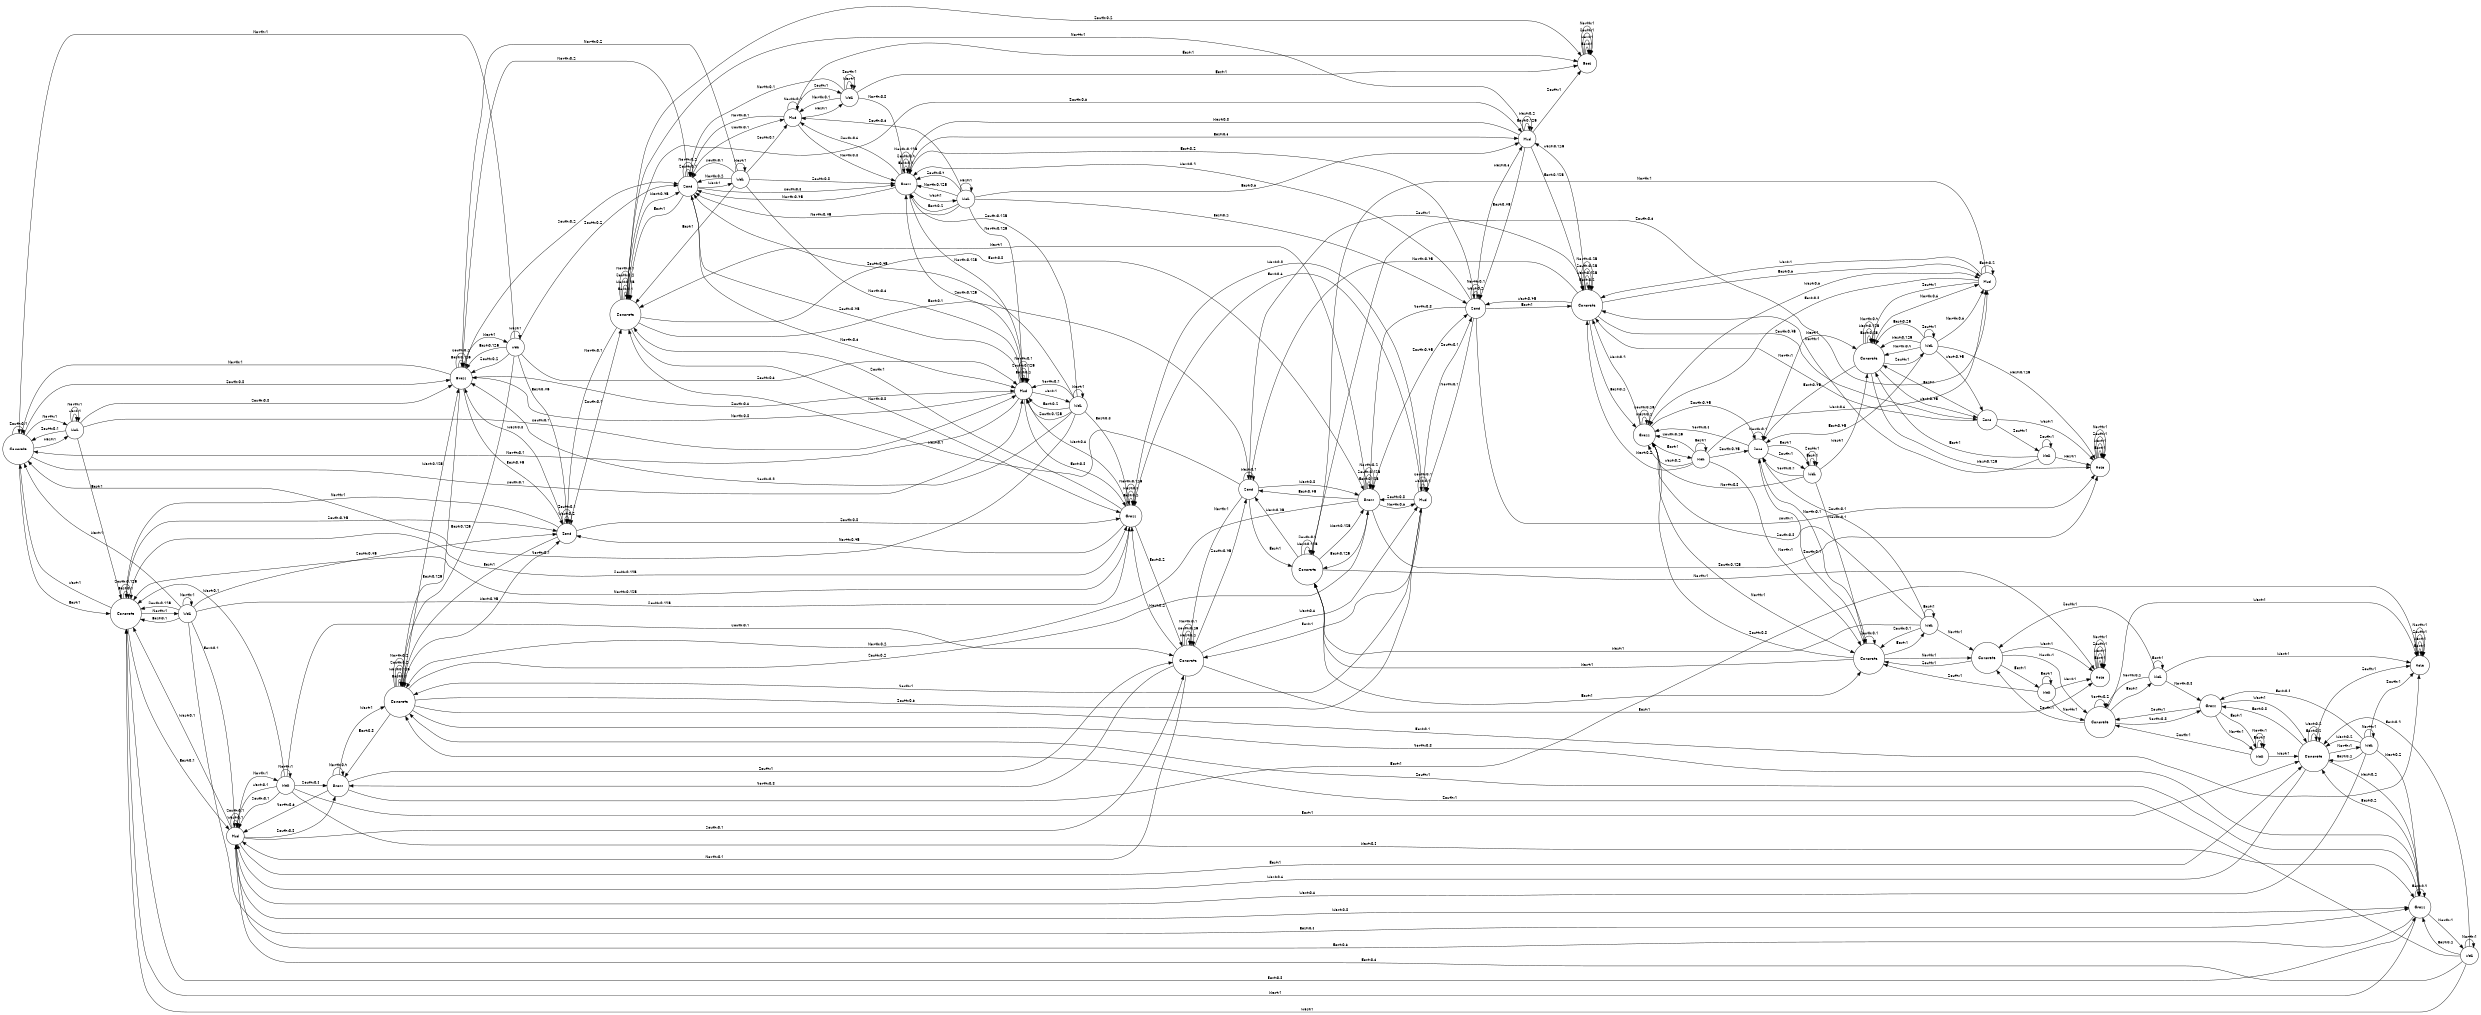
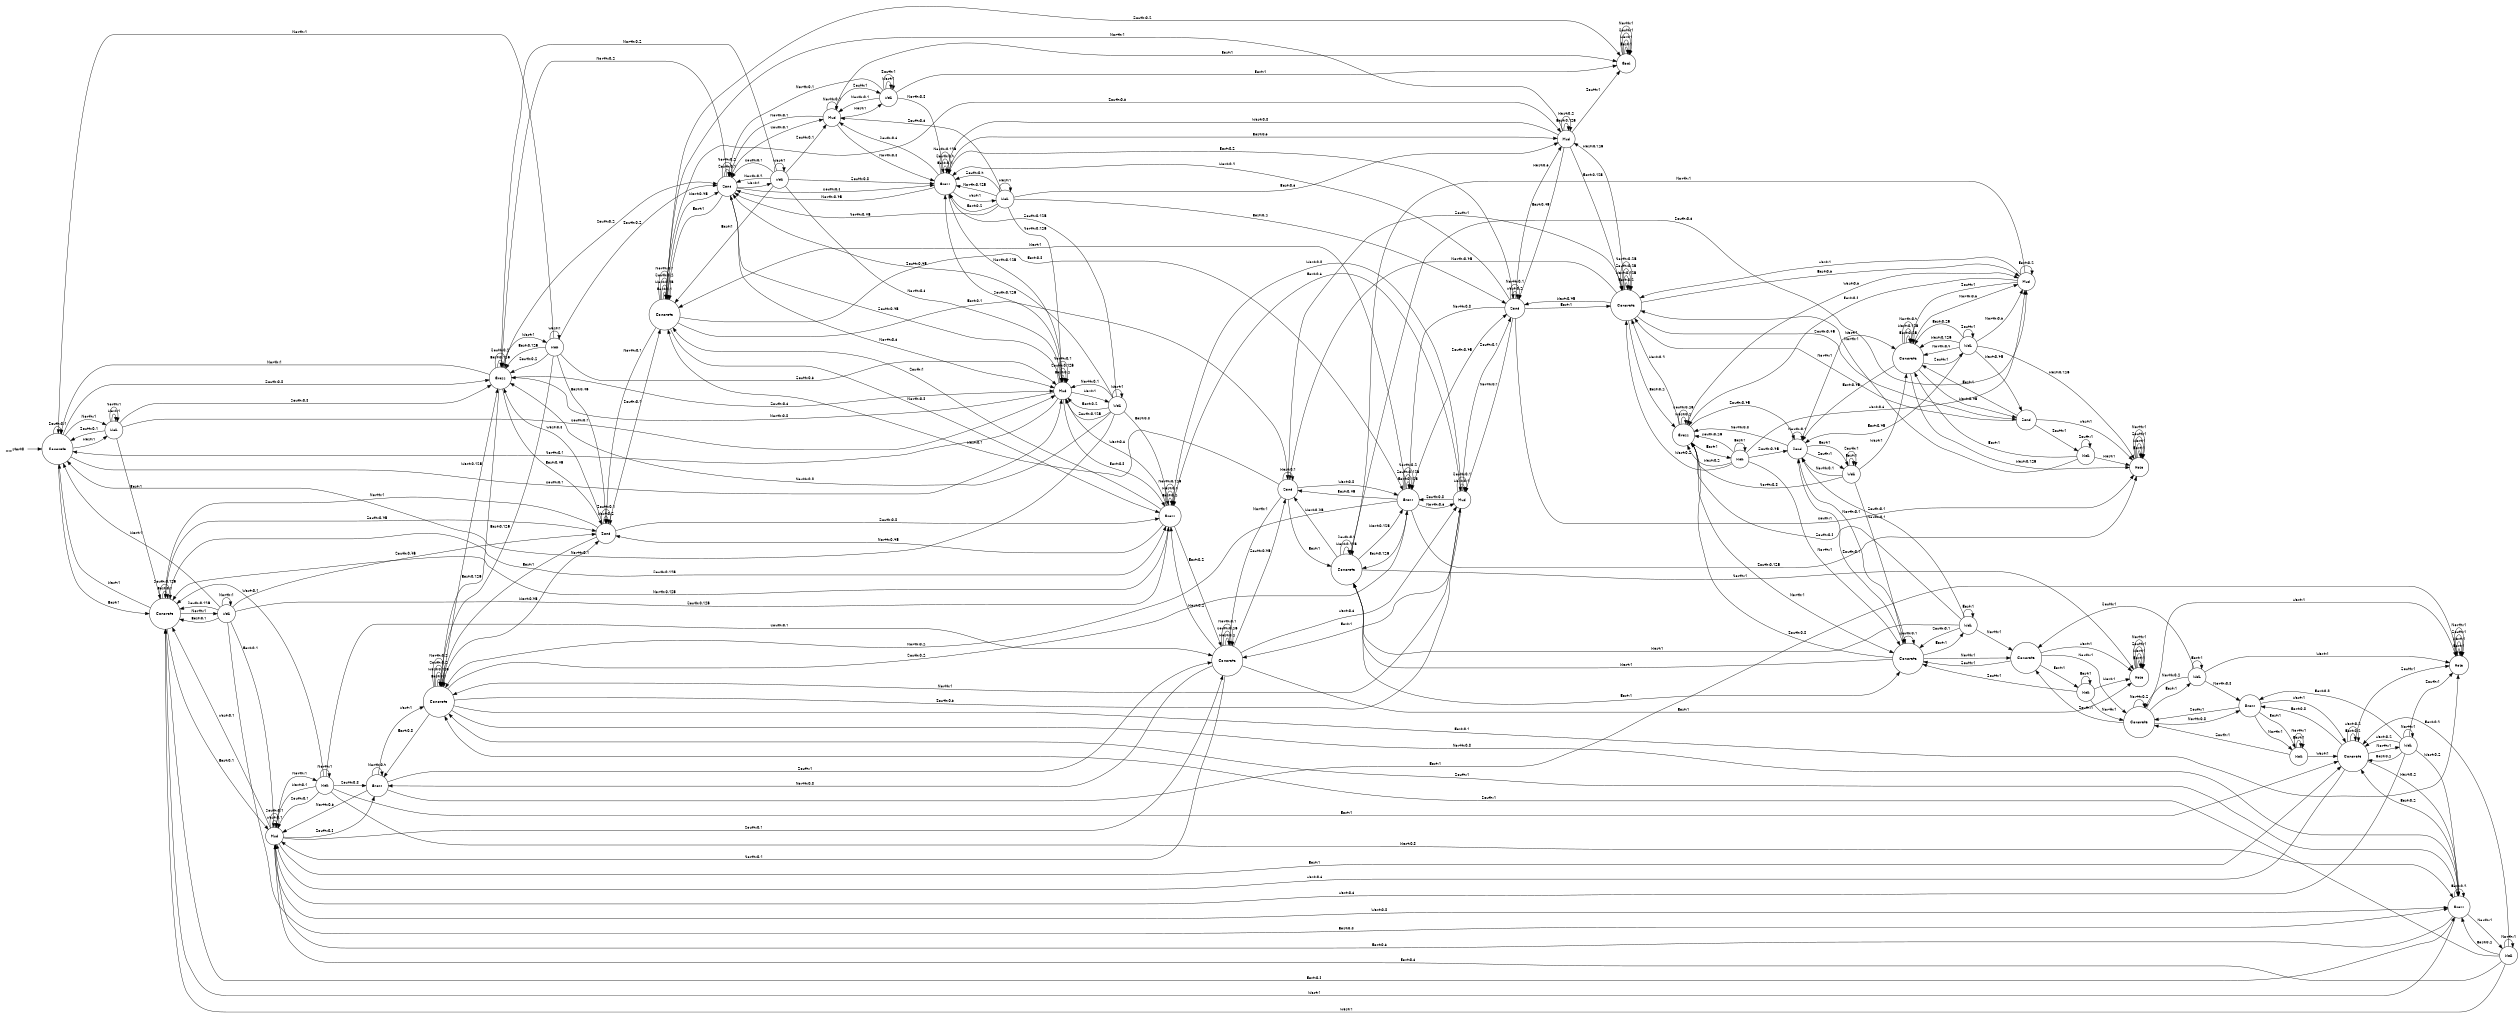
none -> (15, 449)
